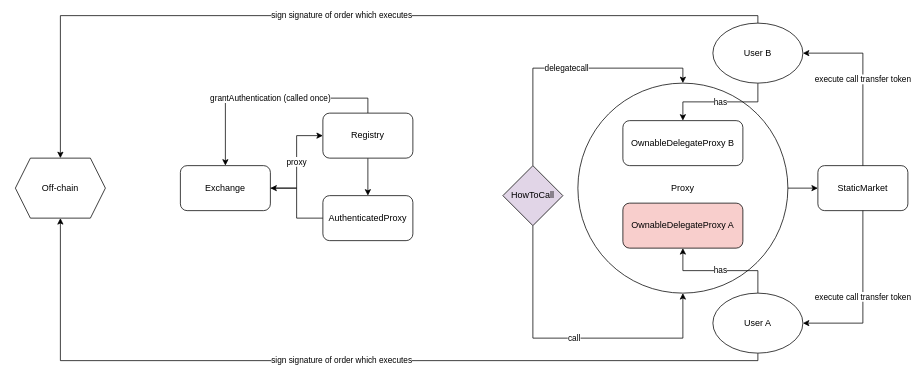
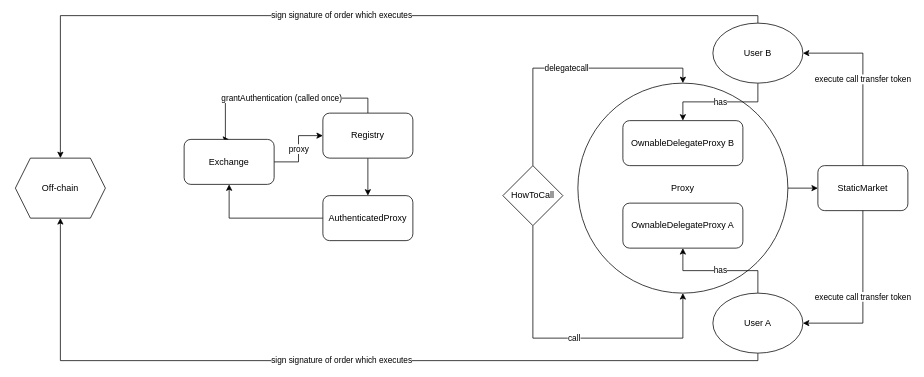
(225, 188) -> (229, 162)
(533, 195) -> (533, 195)
(683, 225) -> (683, 225)
